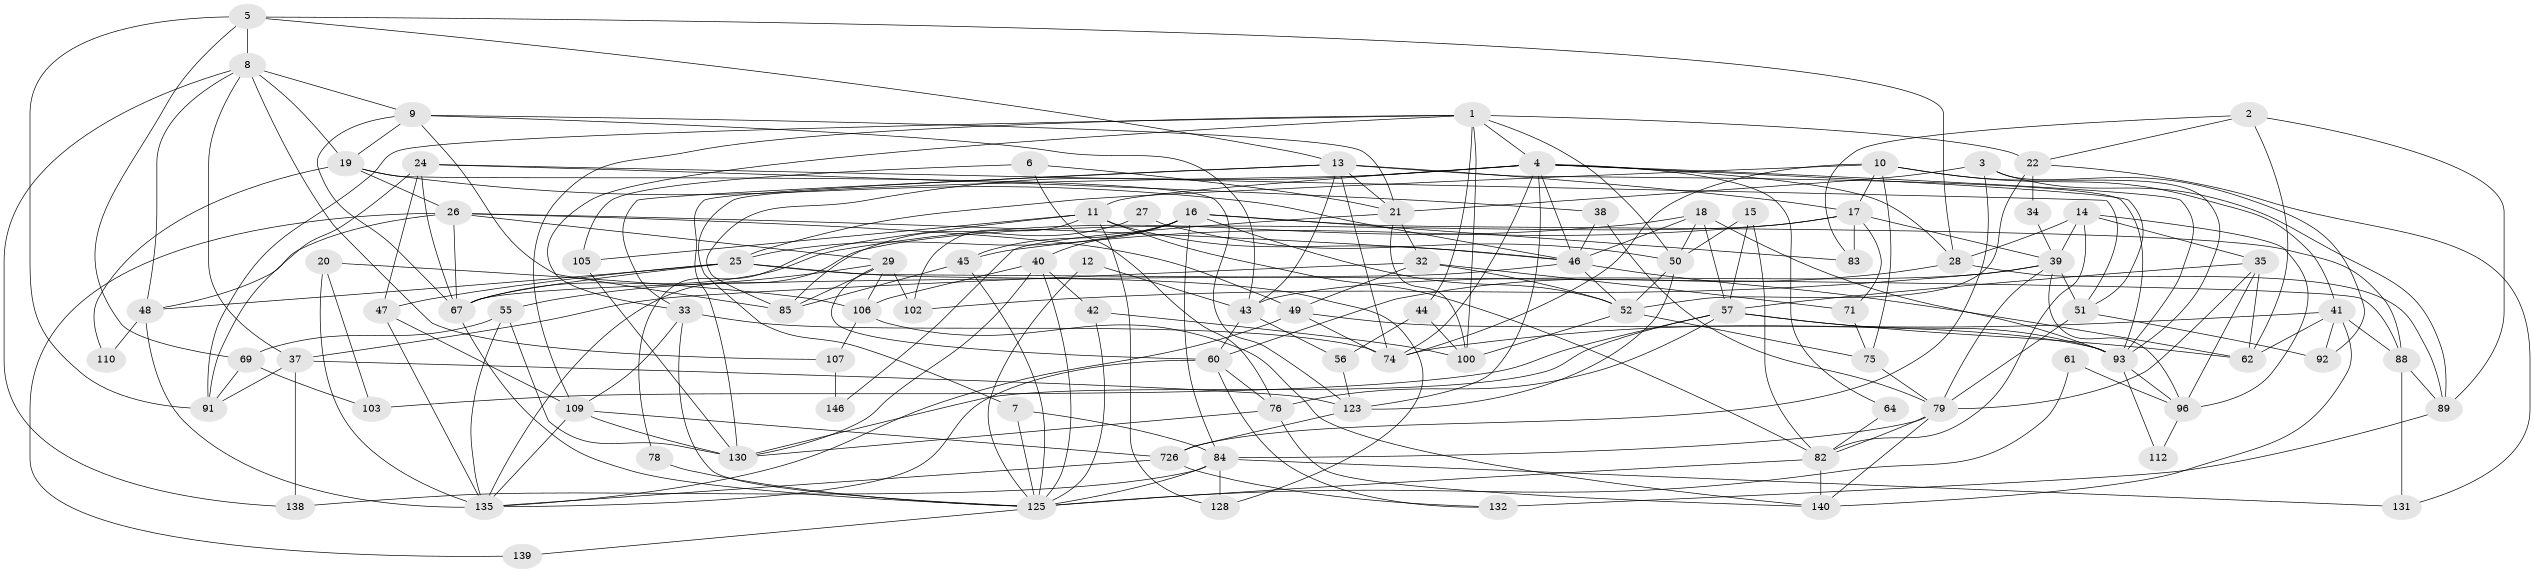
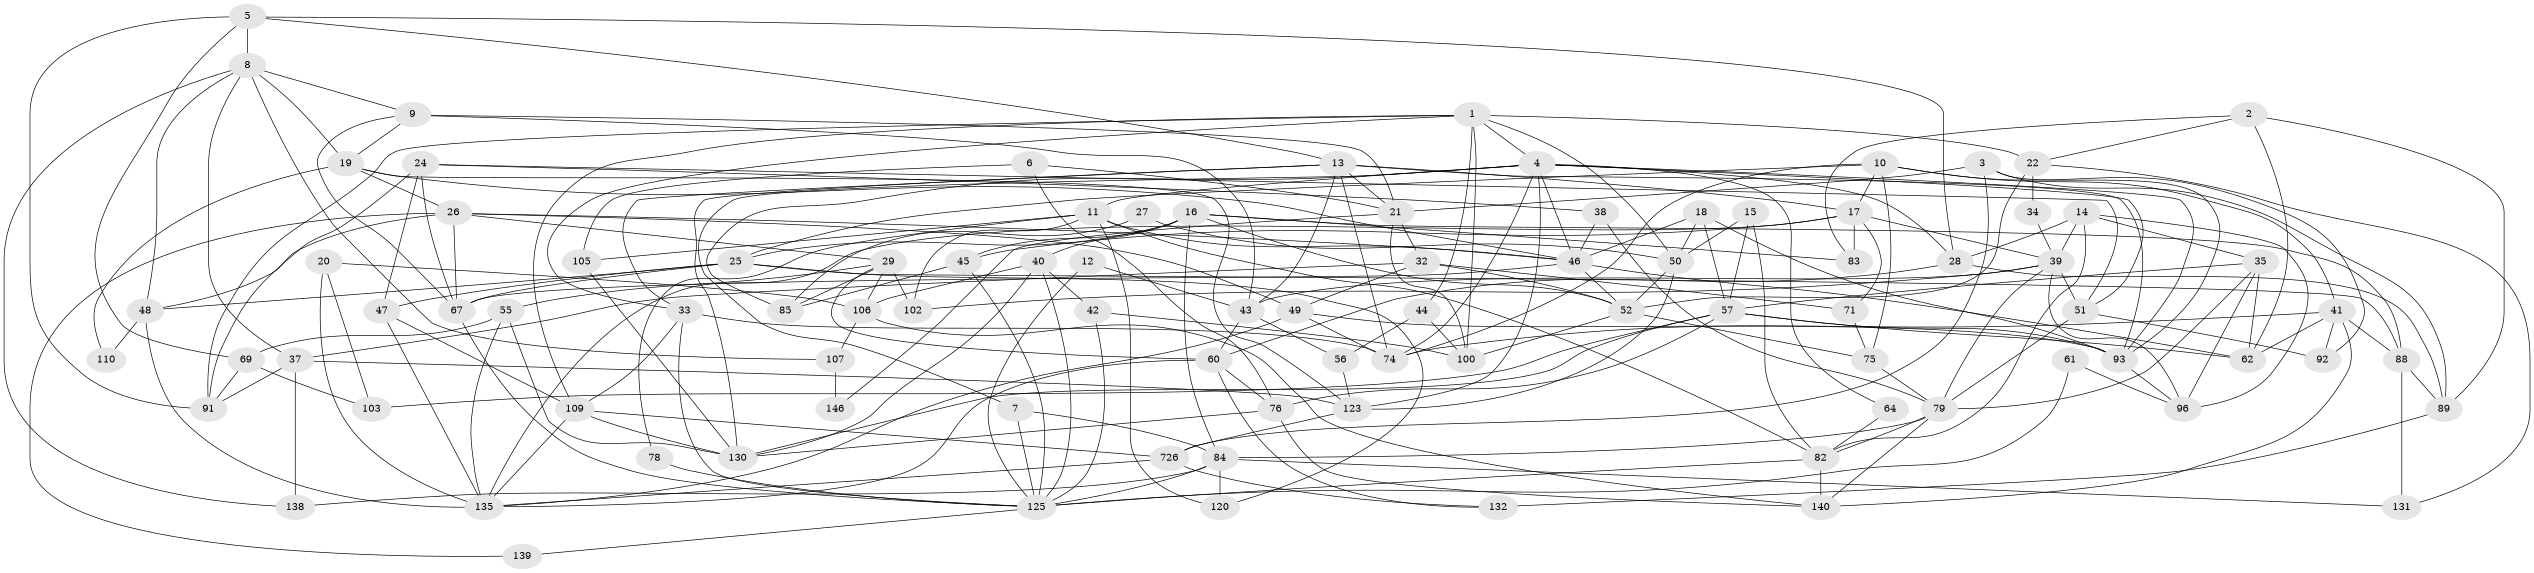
(802, 261) -> none
(543, 266) -> none
(2158, 458) -> none
(1220, 507) -> (1220, 507)
